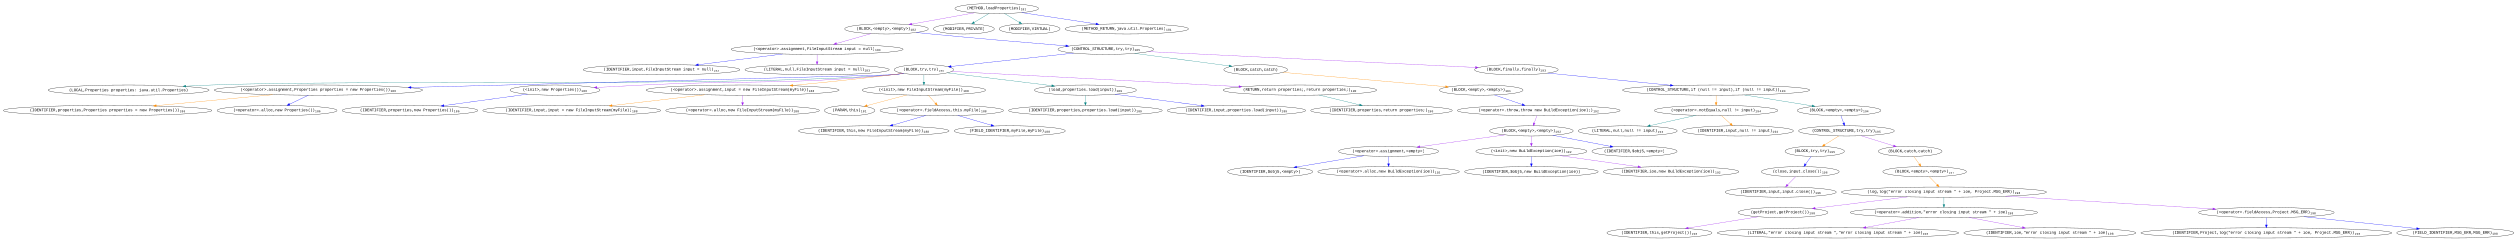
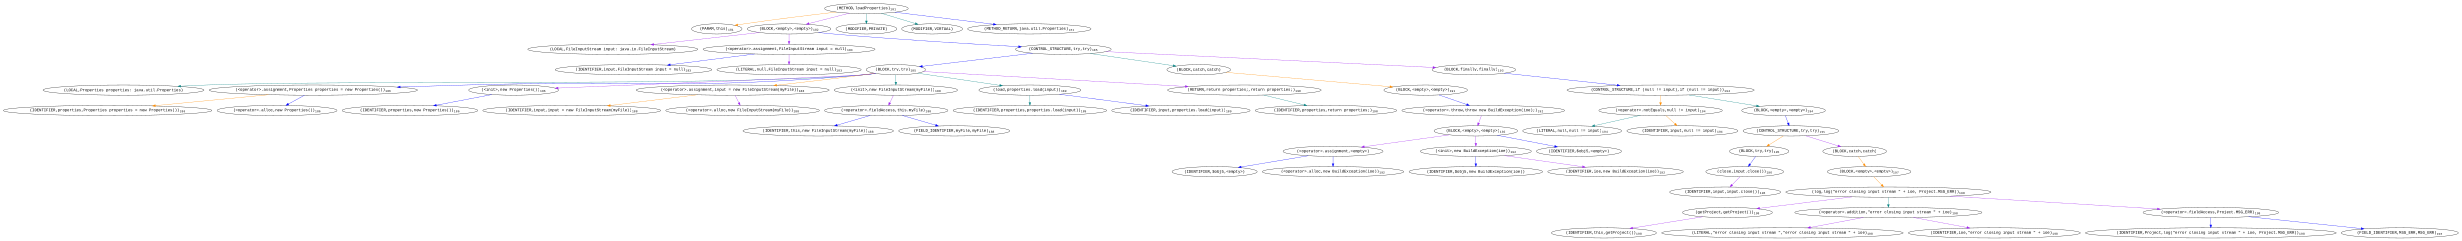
none -> (613, 49)
(932, 99) -> (892, 99)
(887, 100) -> (787, 18)
